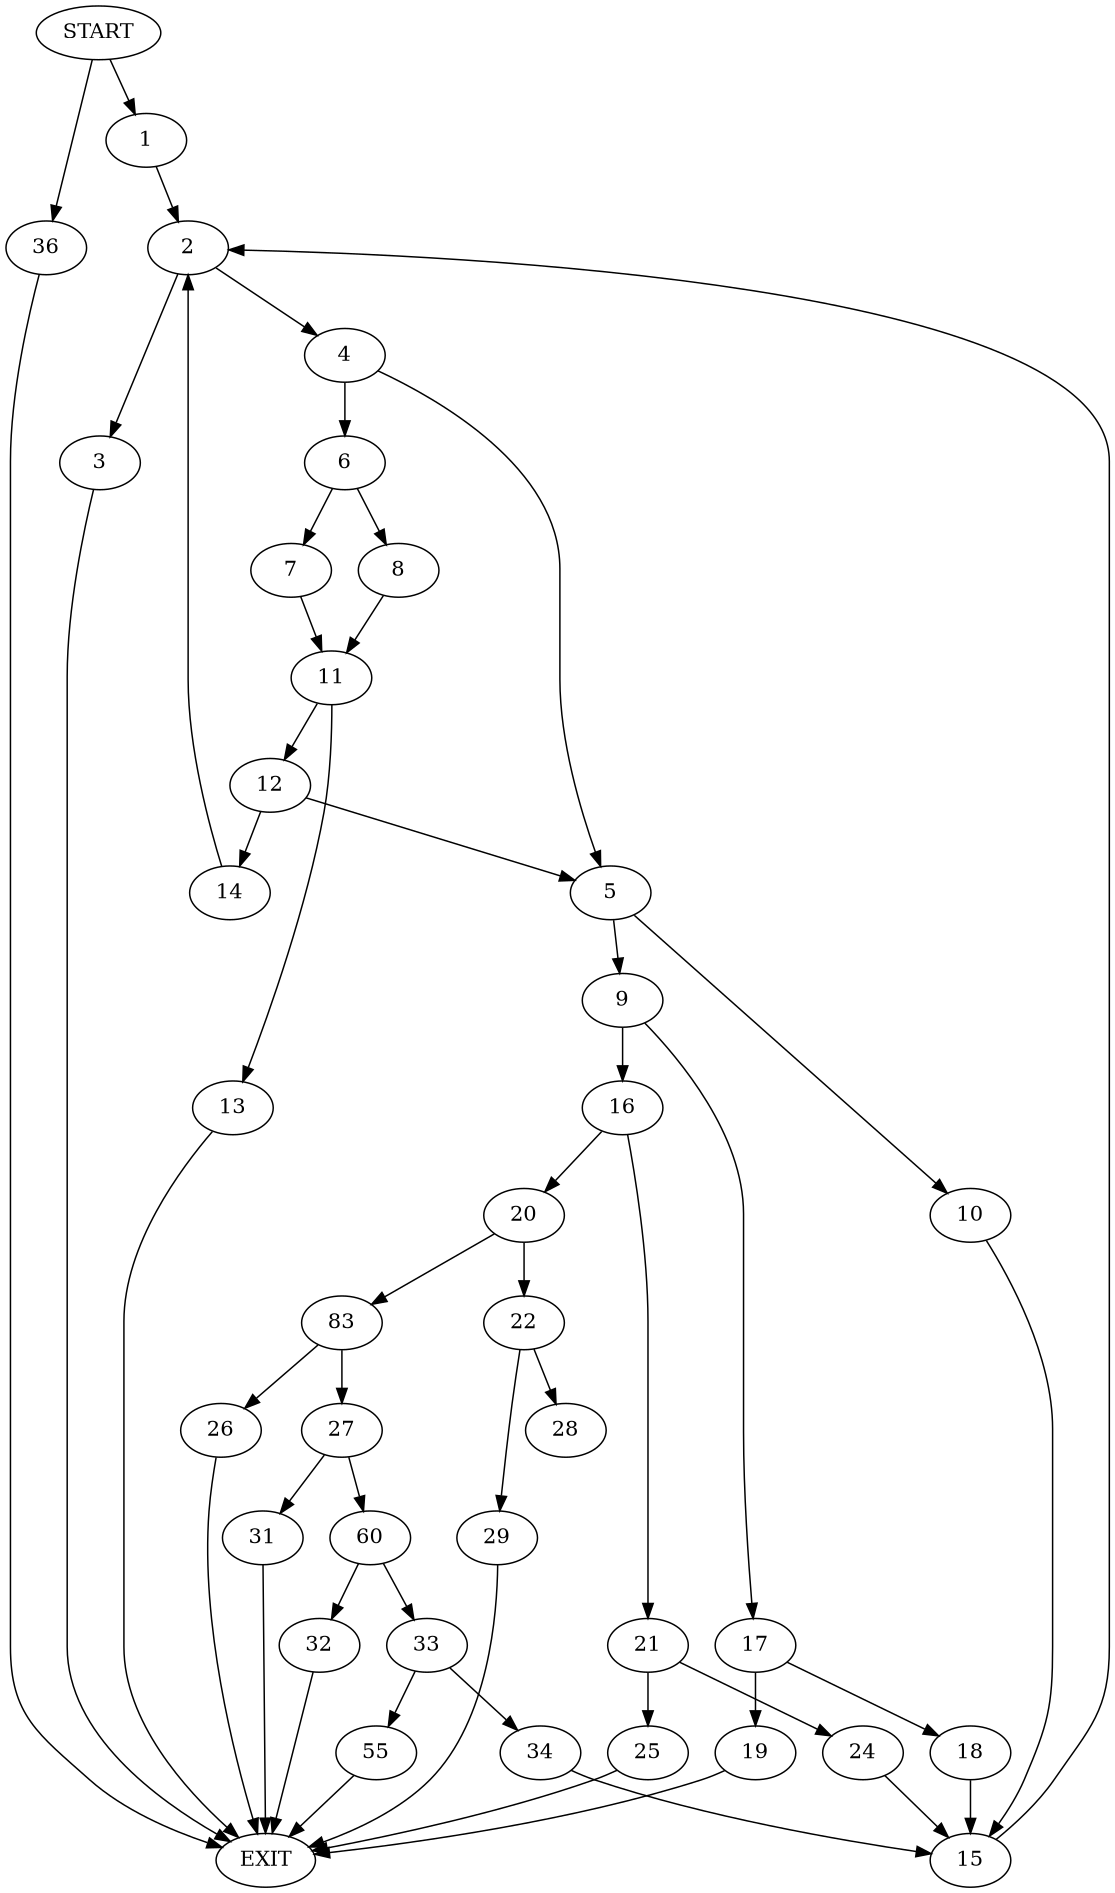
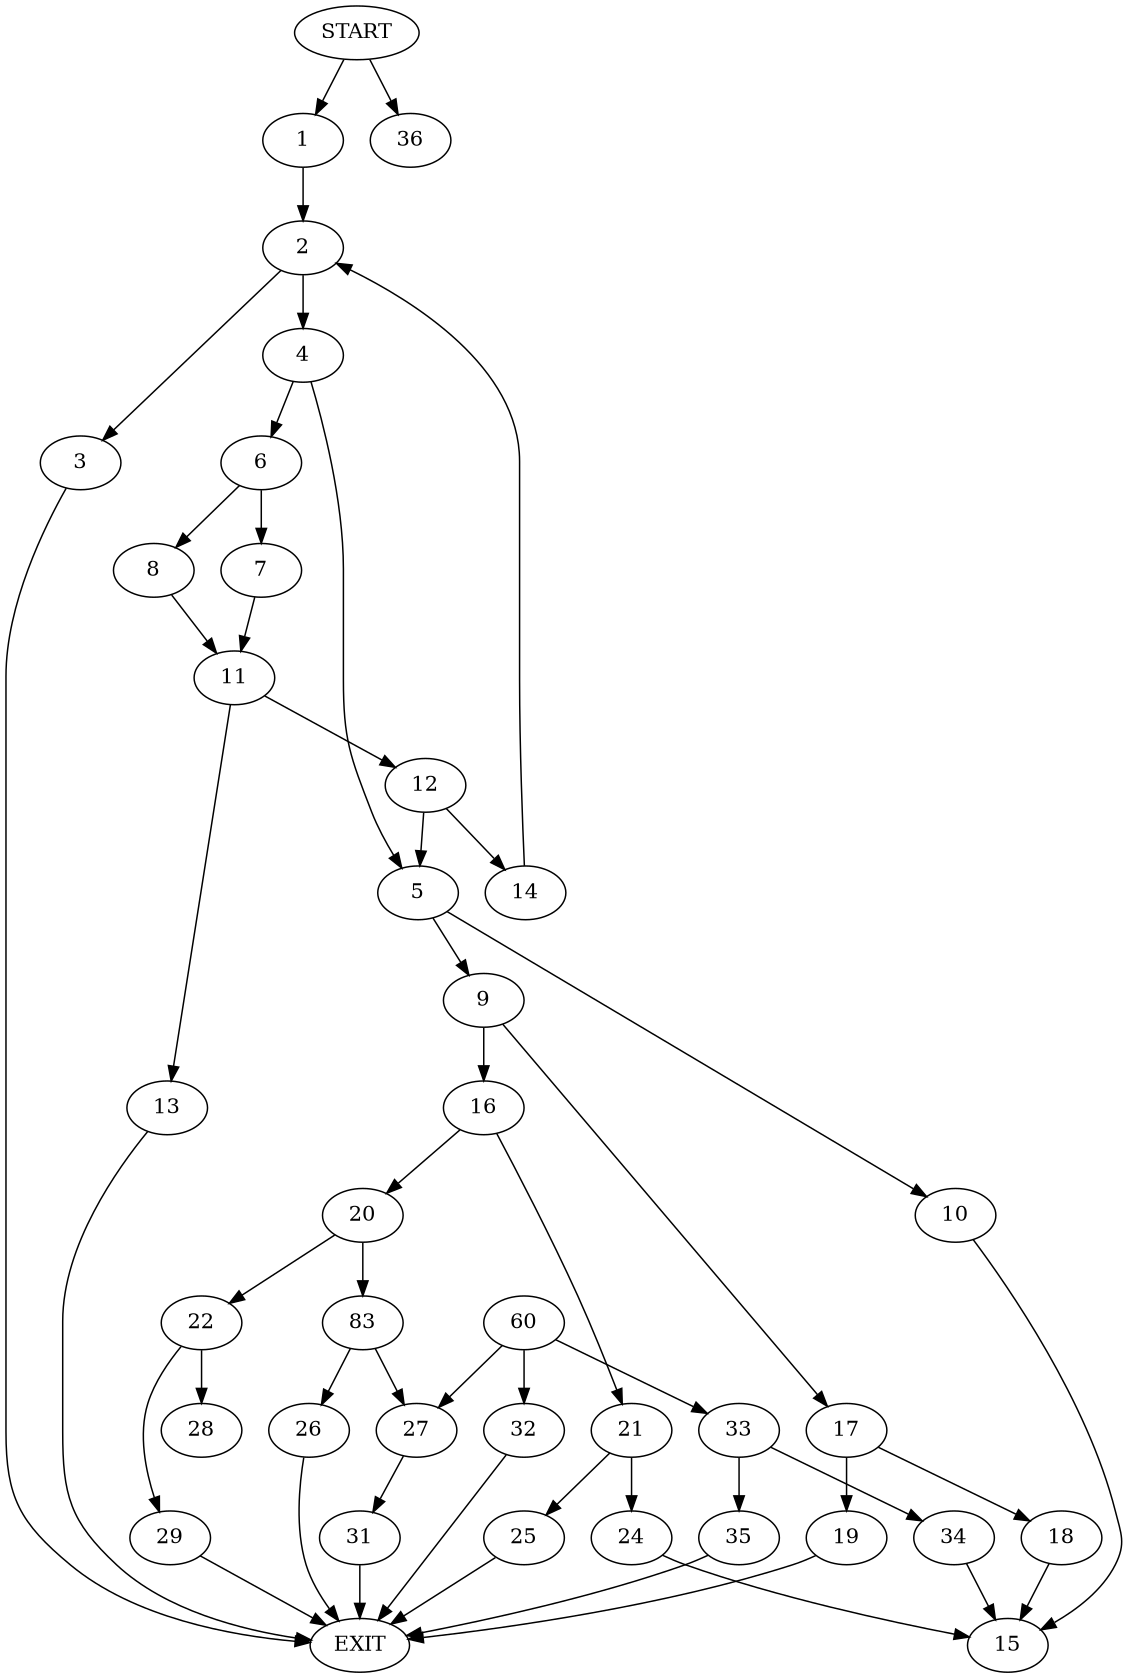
(1109, 706) -> none
(10, 1107) -> none
(354, 1477) -> (476, 1371)
(376, 1753) -> (739, 1538)
